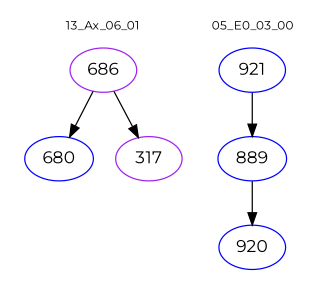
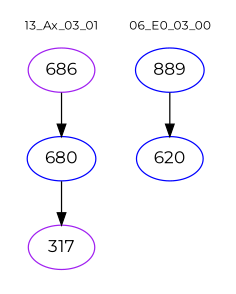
(103, 26) -> (62, 26)
(253, 26) -> (170, 26)
(252, 70) -> none
(123, 109) -> (62, 197)
(252, 247) -> (170, 159)
